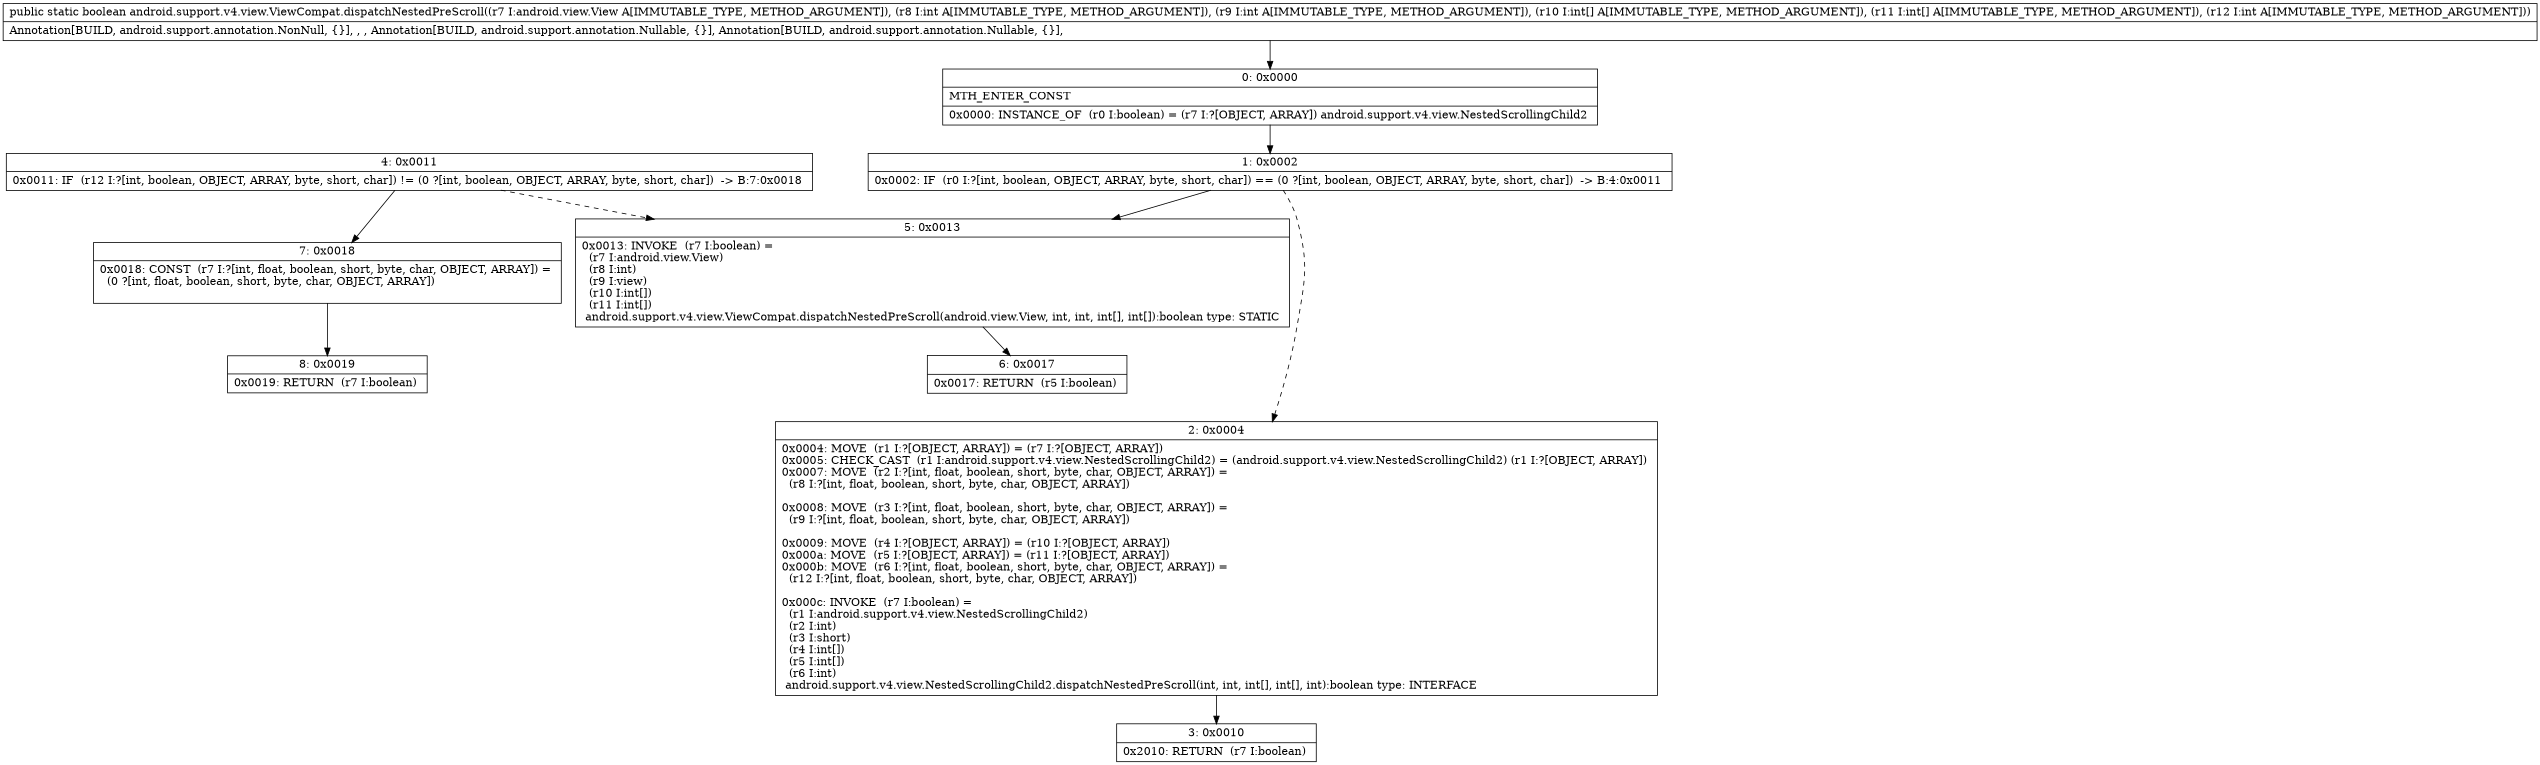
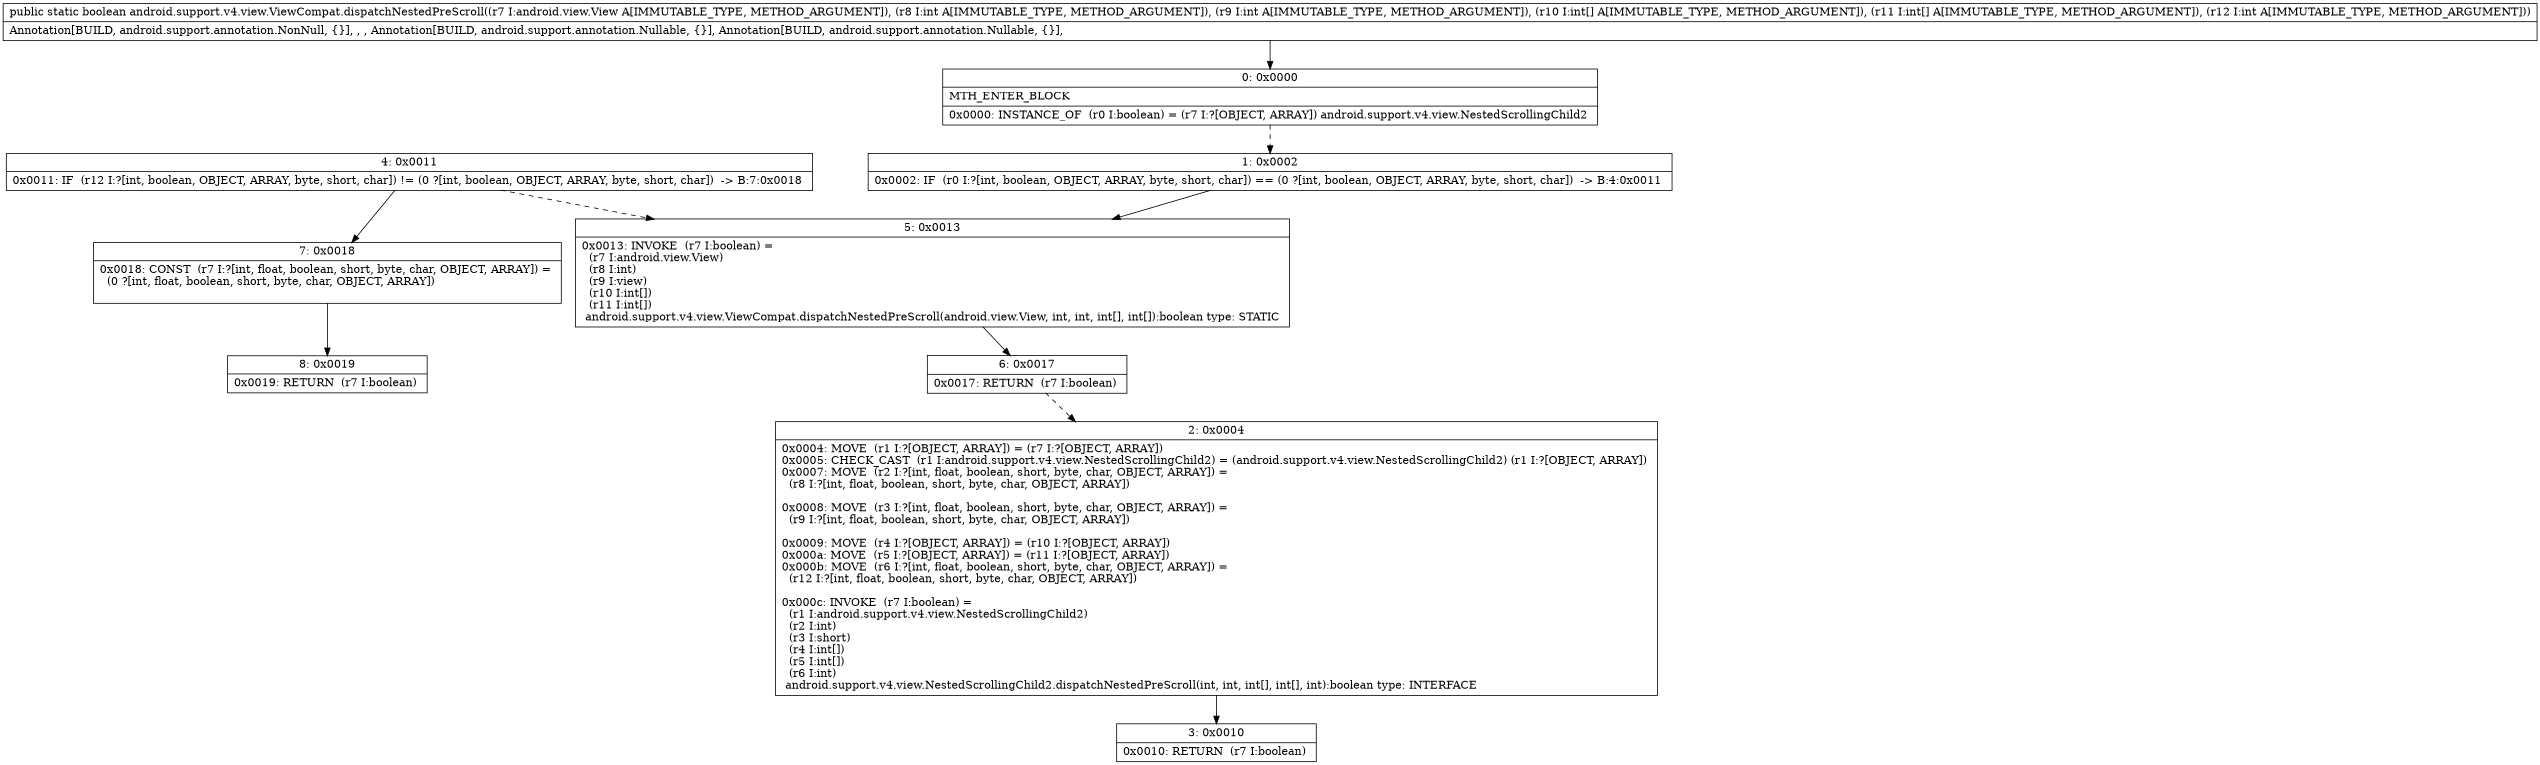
(1010, 96) -> (1010, 96)
(1270, 135) -> (1270, 135)
(1301, 302) -> (1058, 405)
(1027, 383) -> (1027, 383)
(1216, 752) -> (1216, 752)
